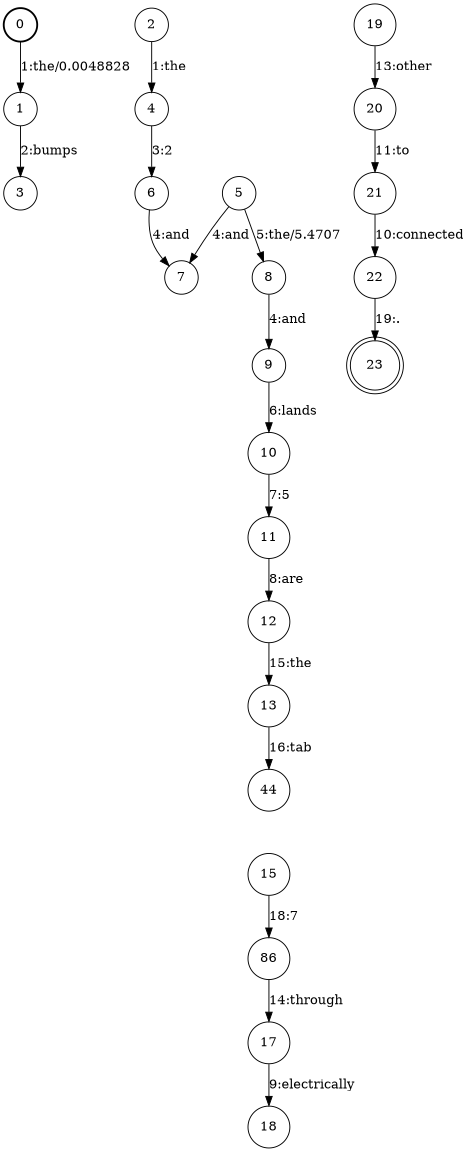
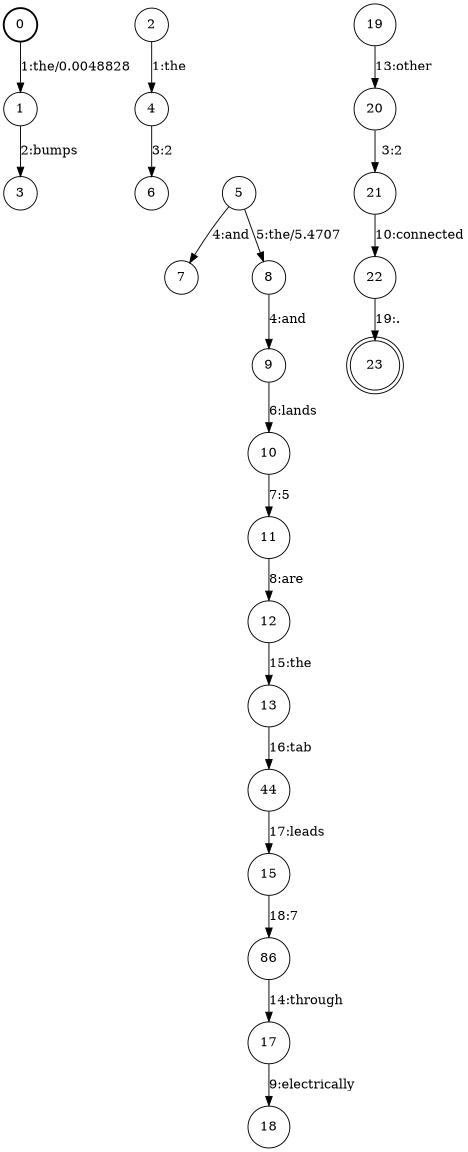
(392, 151) -> (392, 151)
(151, 236) -> none
none -> (269, 828)
